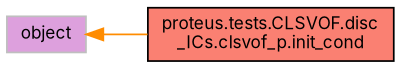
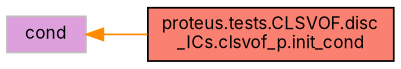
(46, 34) -> (46, 34)
